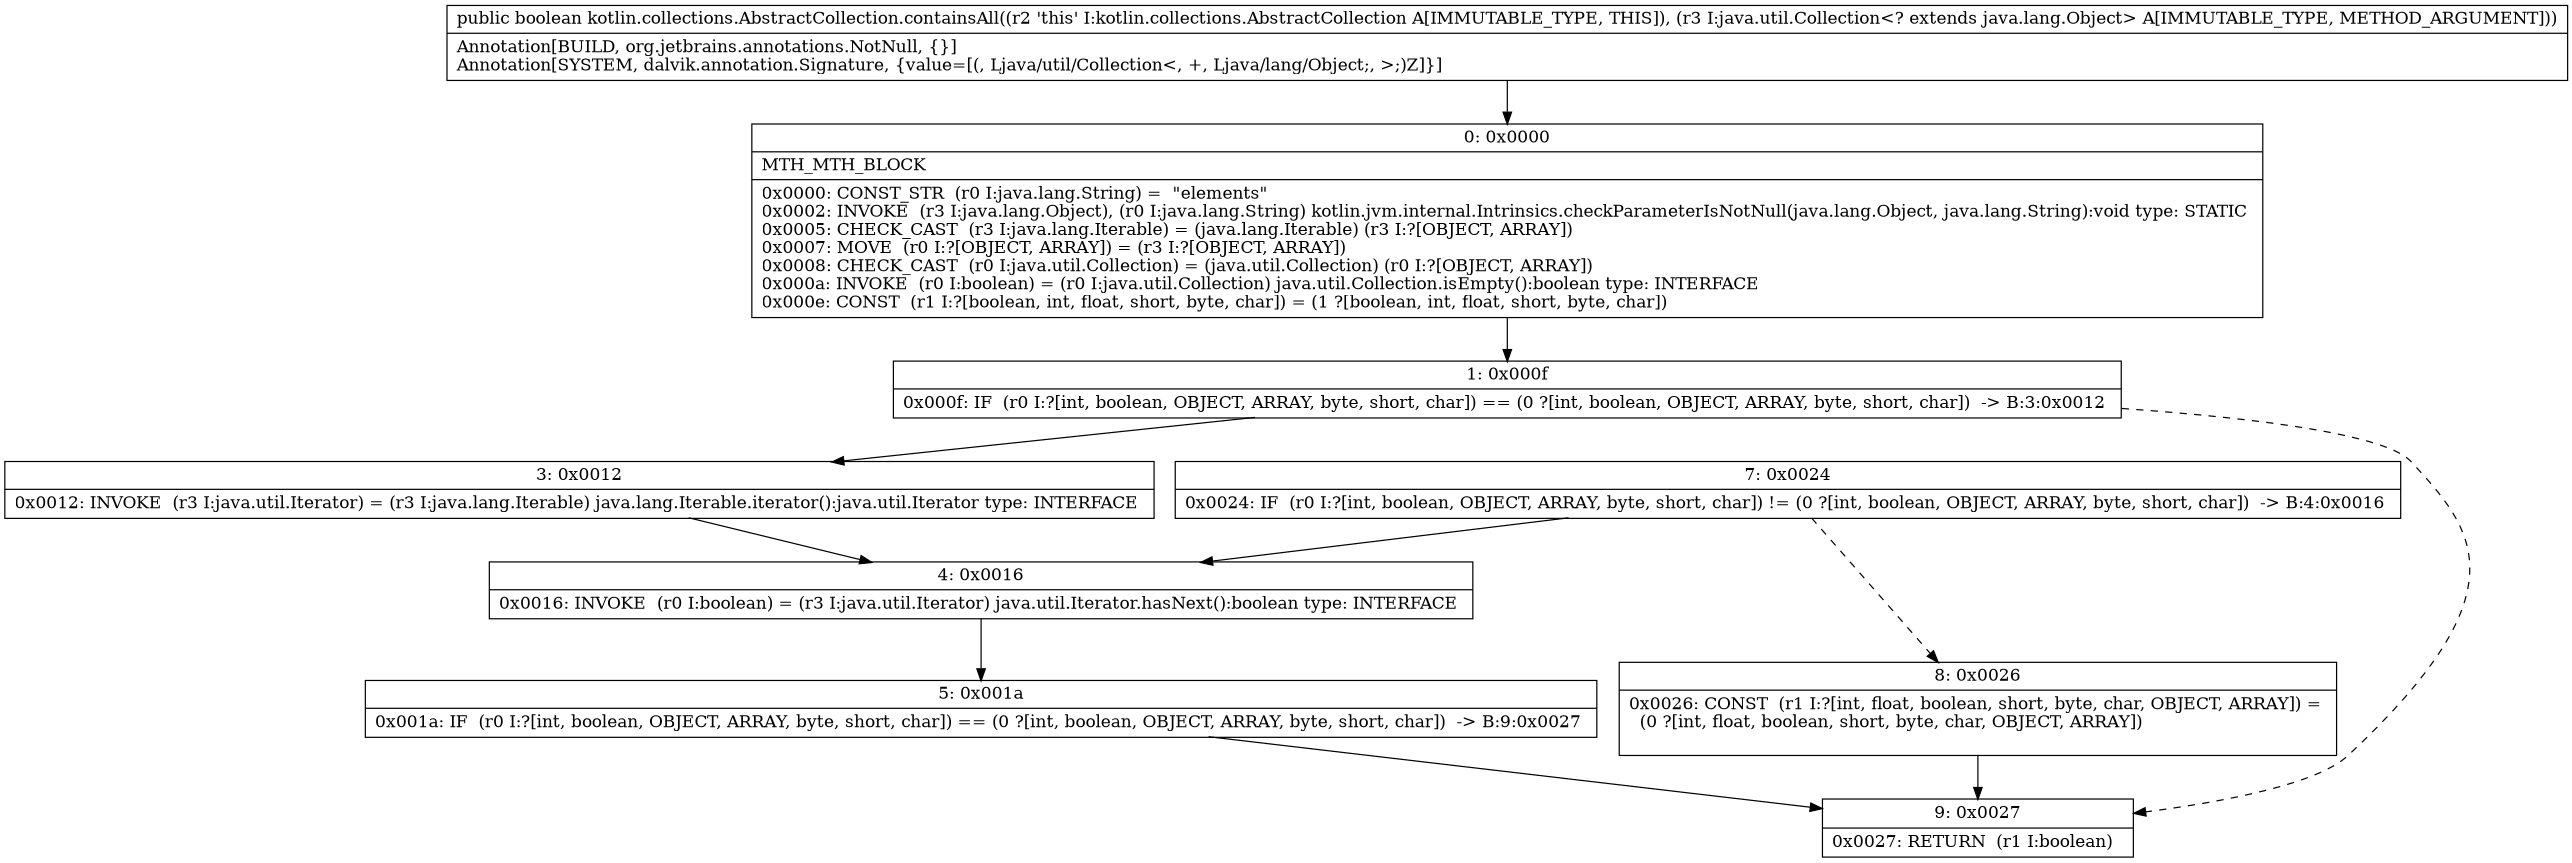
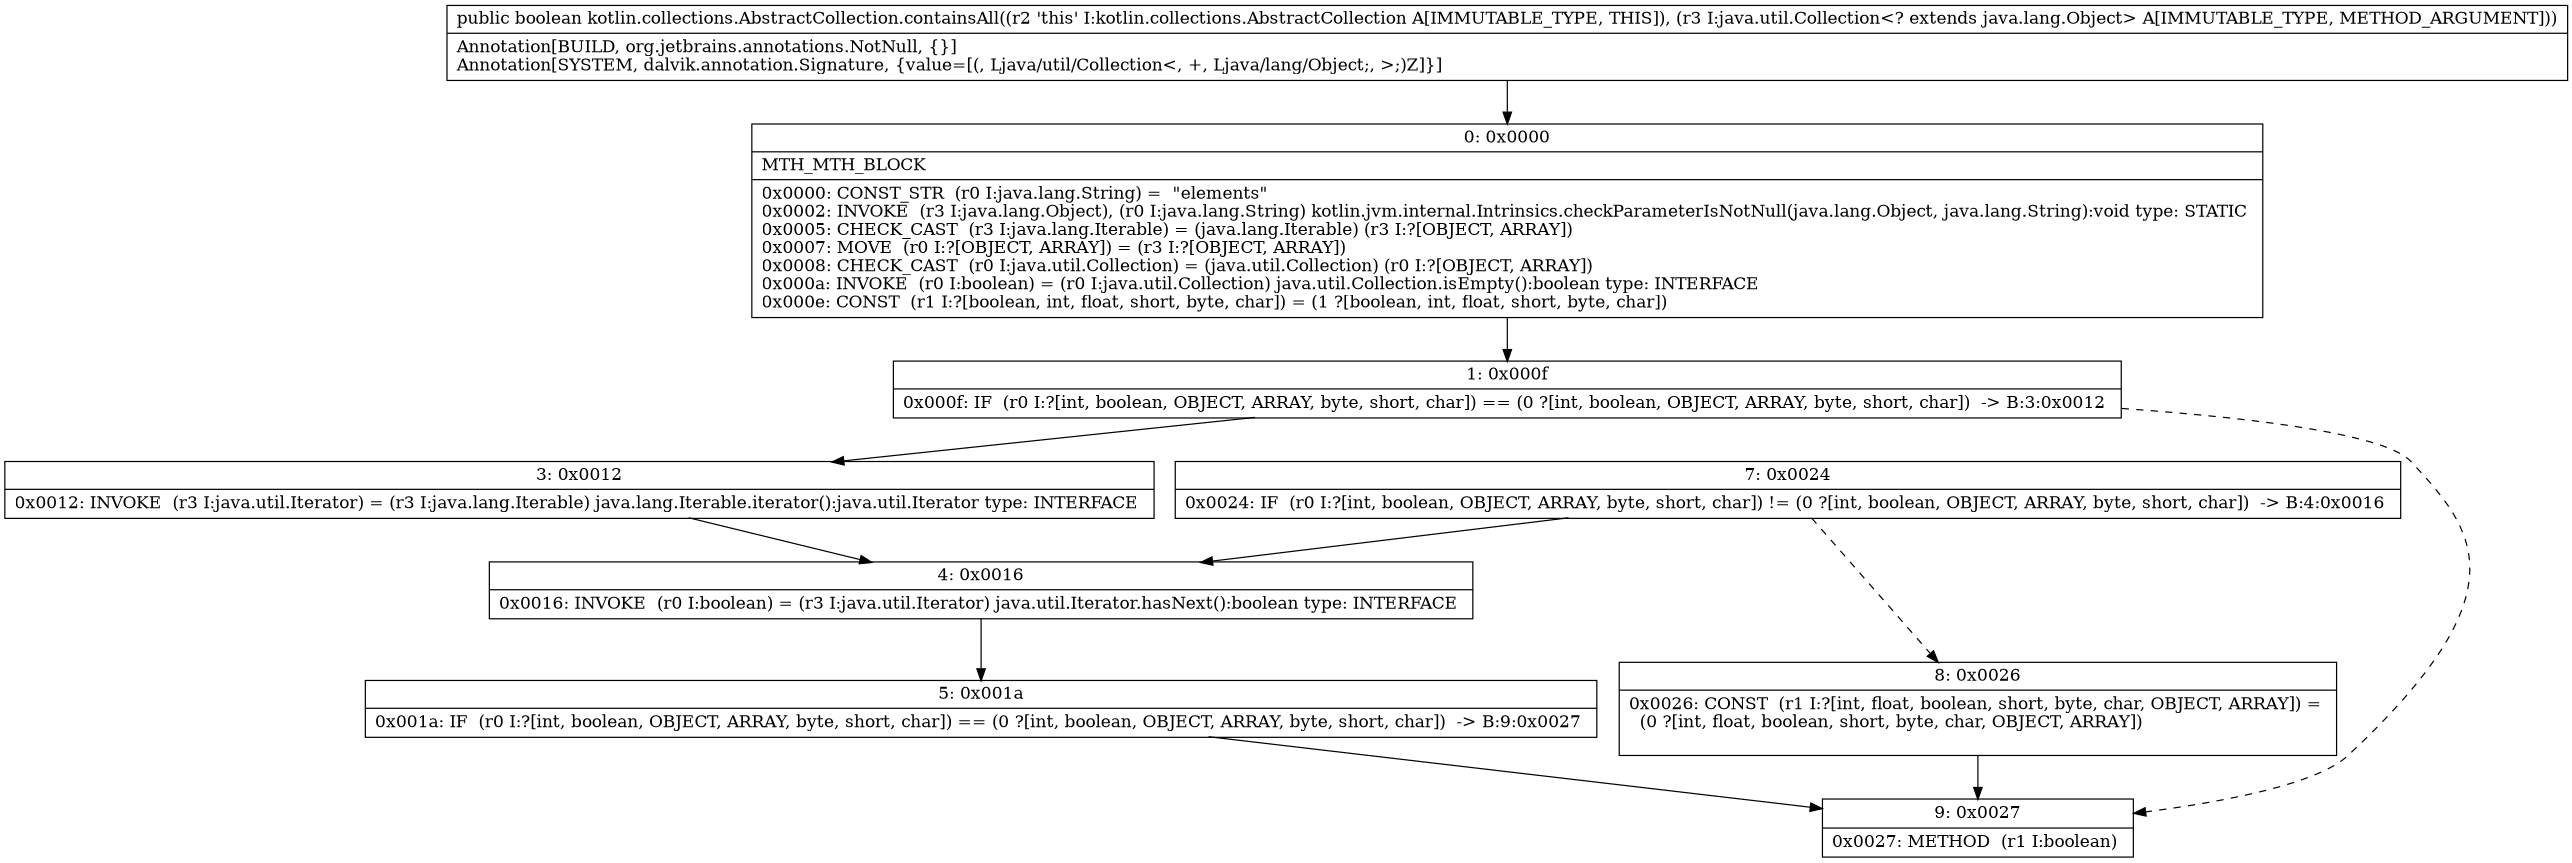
(1975, 842) -> (1978, 842)
